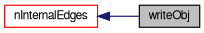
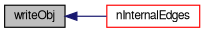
(124, 16) -> (92, 16)
